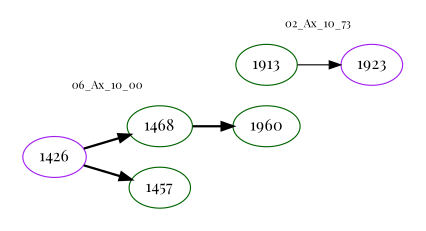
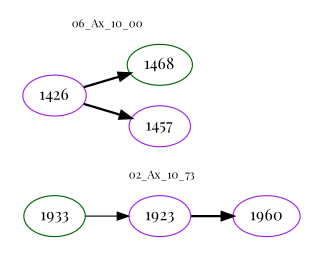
(267, 65) -> (55, 216)
(209, 126) -> (206, 216)
(267, 126) -> (267, 216)
(160, 188) -> (160, 126)
